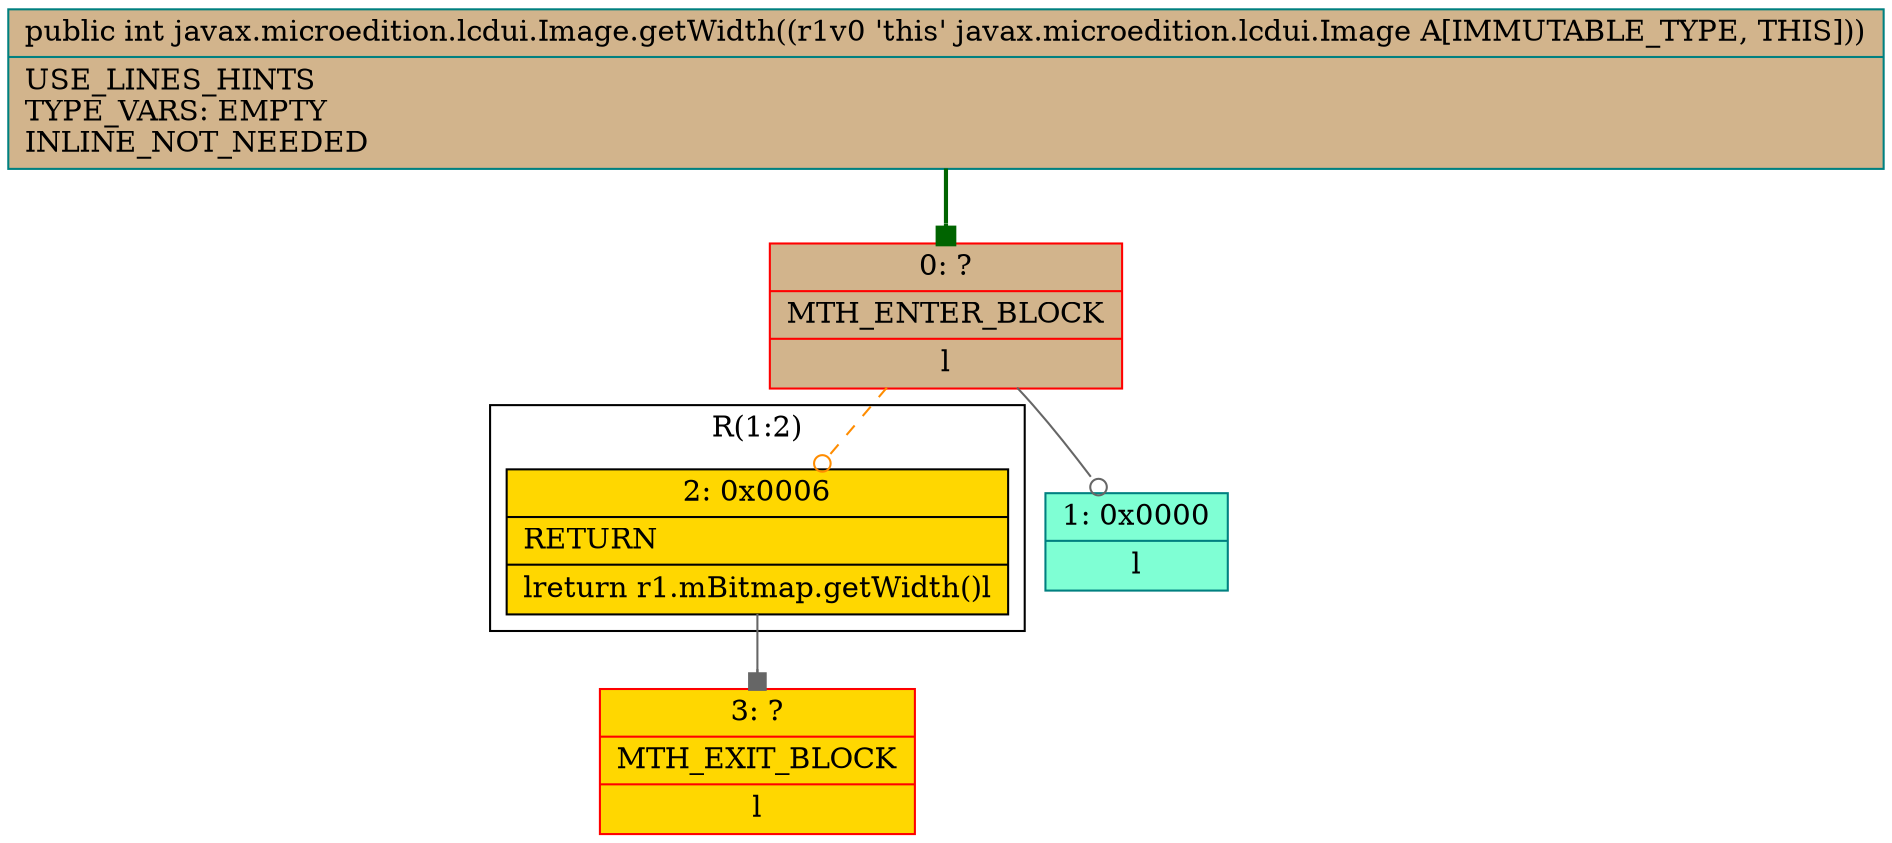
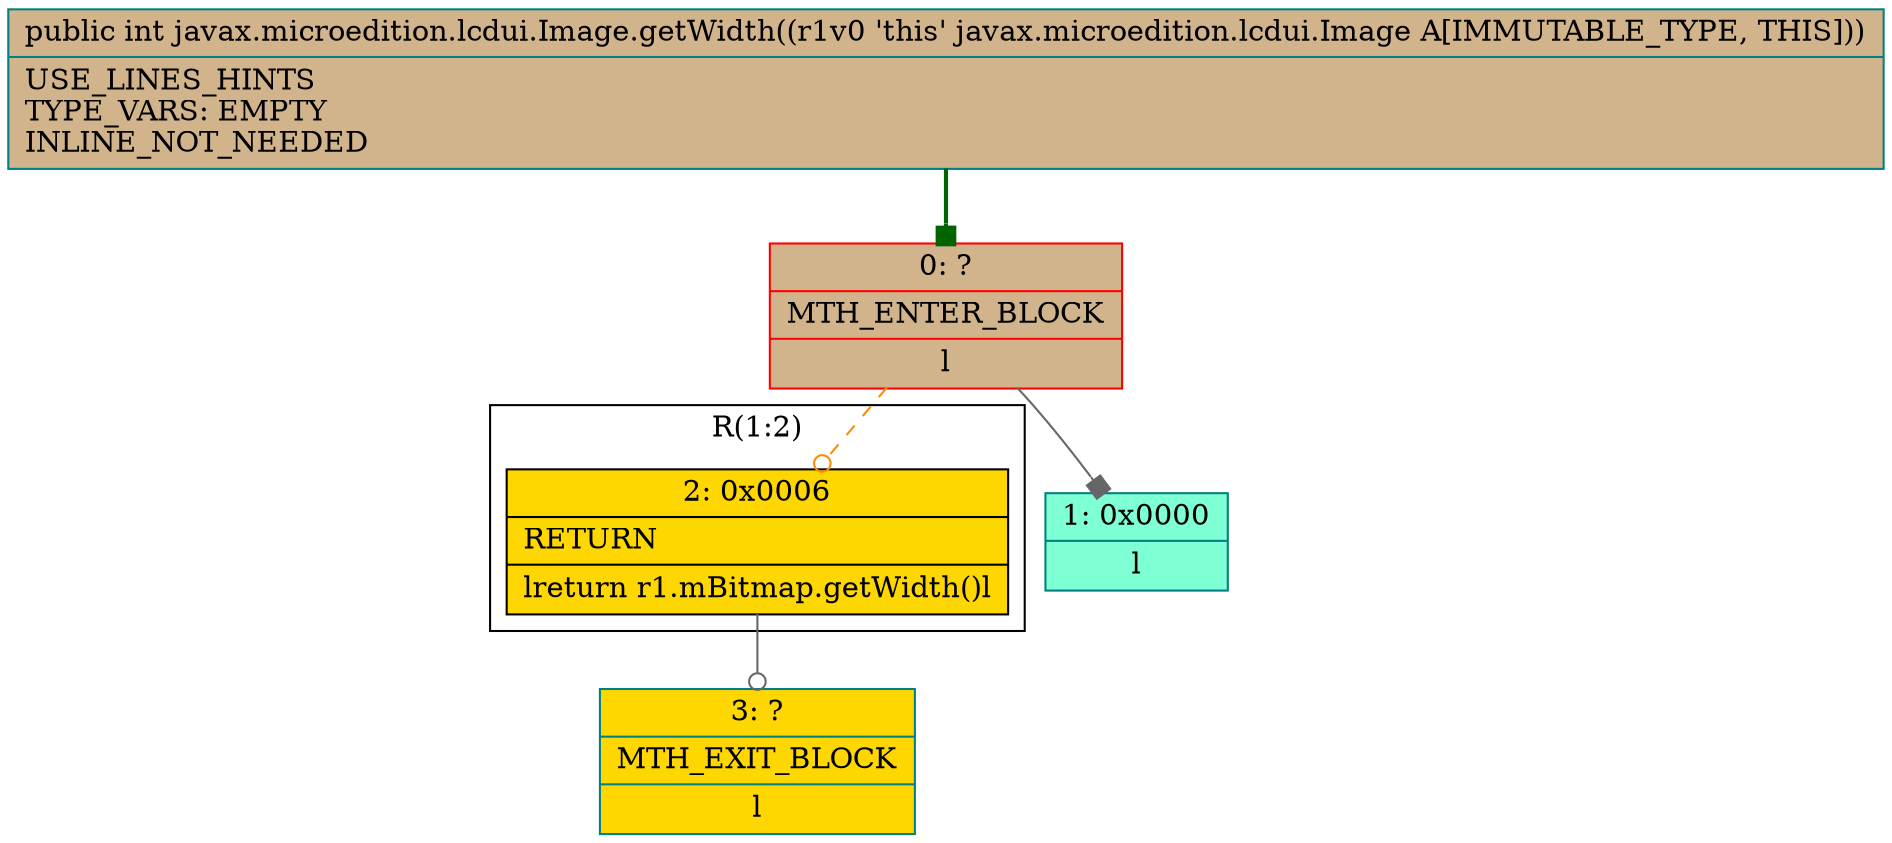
(1055, 431) -> (1055, 431)
(757, 643) -> (757, 643)
(757, 762) -> (757, 762)
